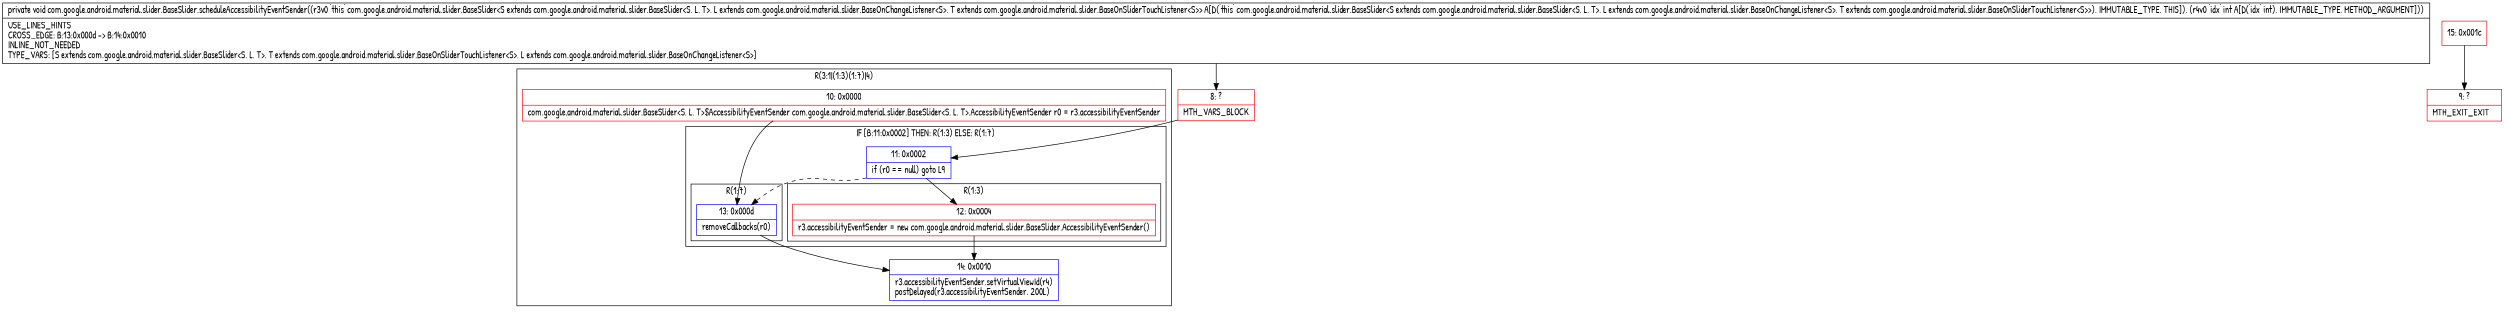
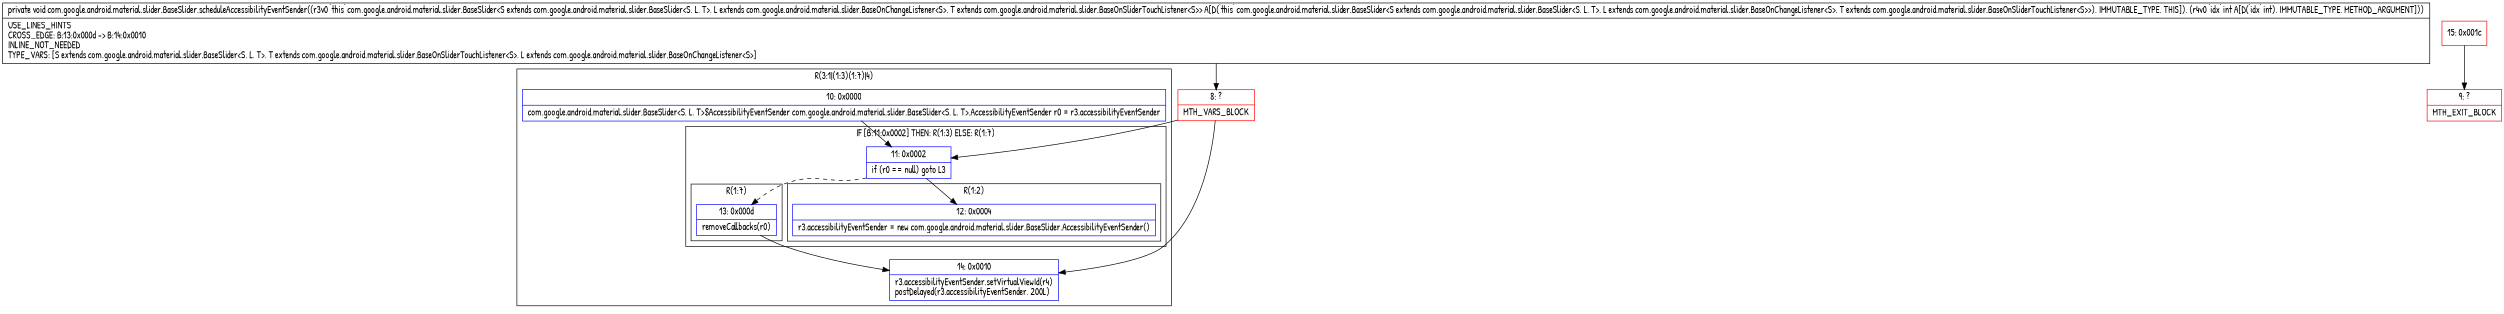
(844, 105) -> (844, 105)
(2461, 113) -> (2464, 113)
(748, 156) -> (874, 132)
(909, 170) -> (909, 170)
(974, 191) -> (974, 191)
(974, 220) -> (974, 220)
(974, 245) -> (1177, 233)
